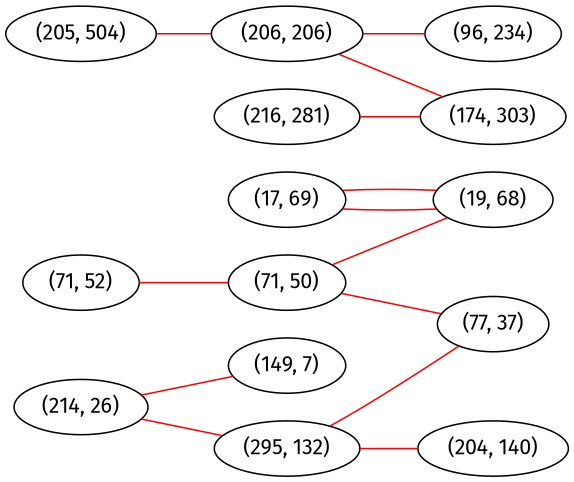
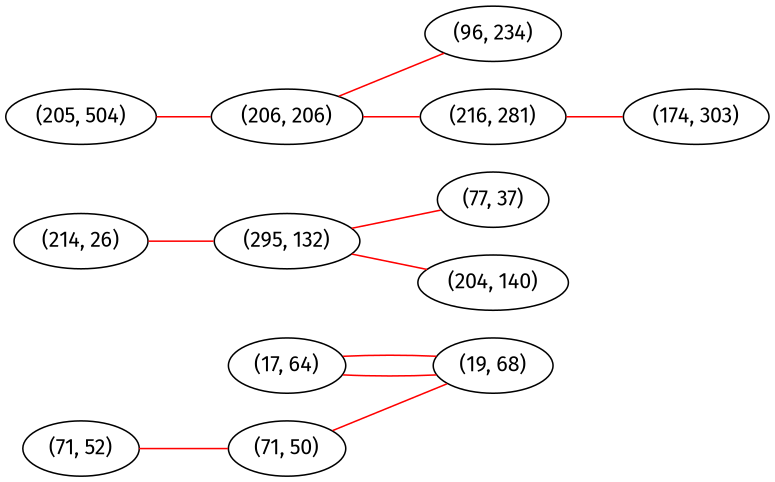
(391, 76) -> (391, 117)
(287, 200) -> (287, 366)
(391, 304) -> none
(287, 366) -> none
